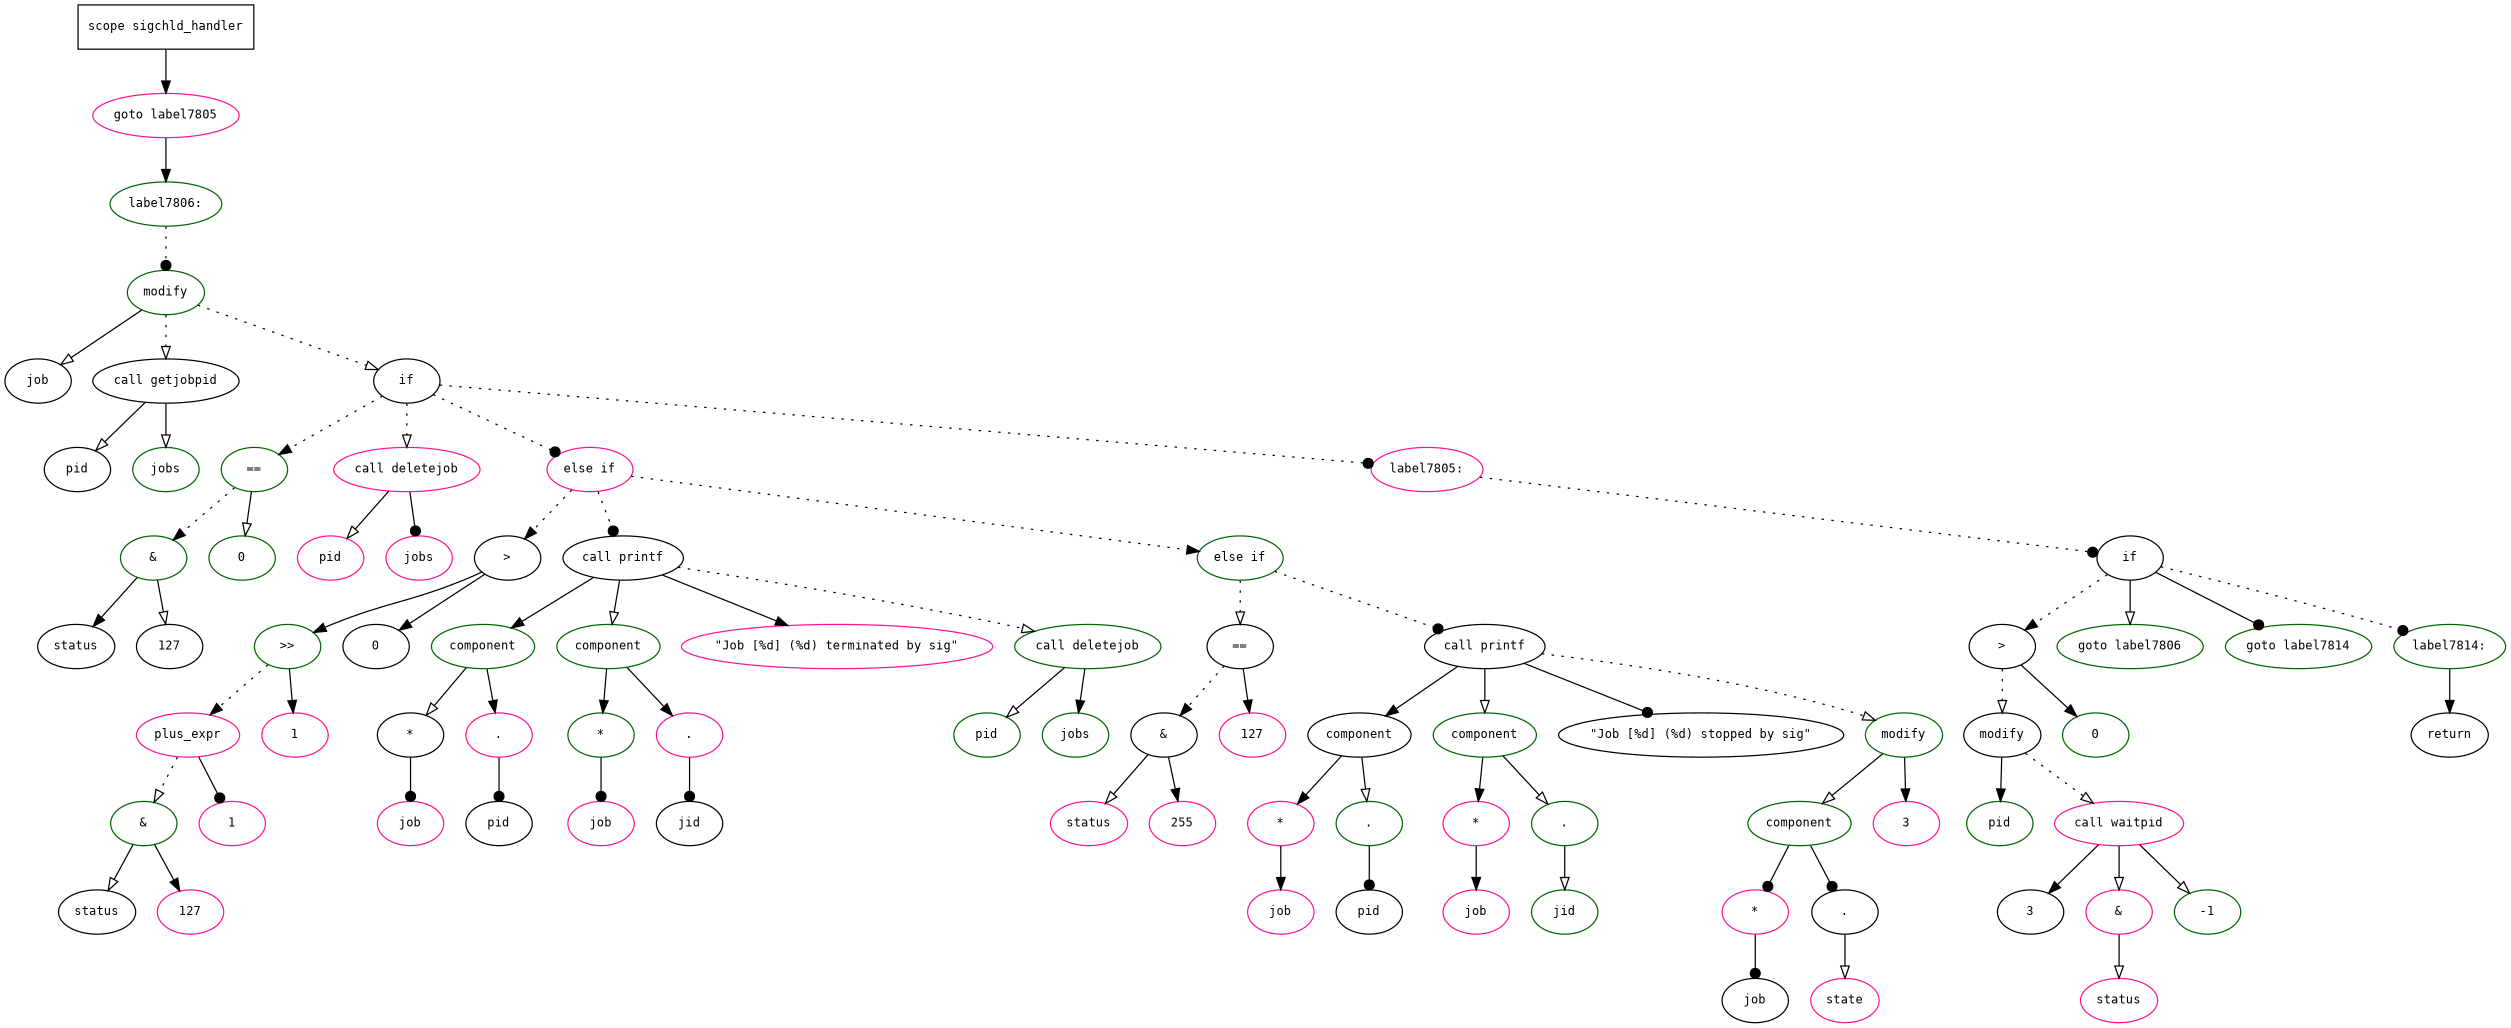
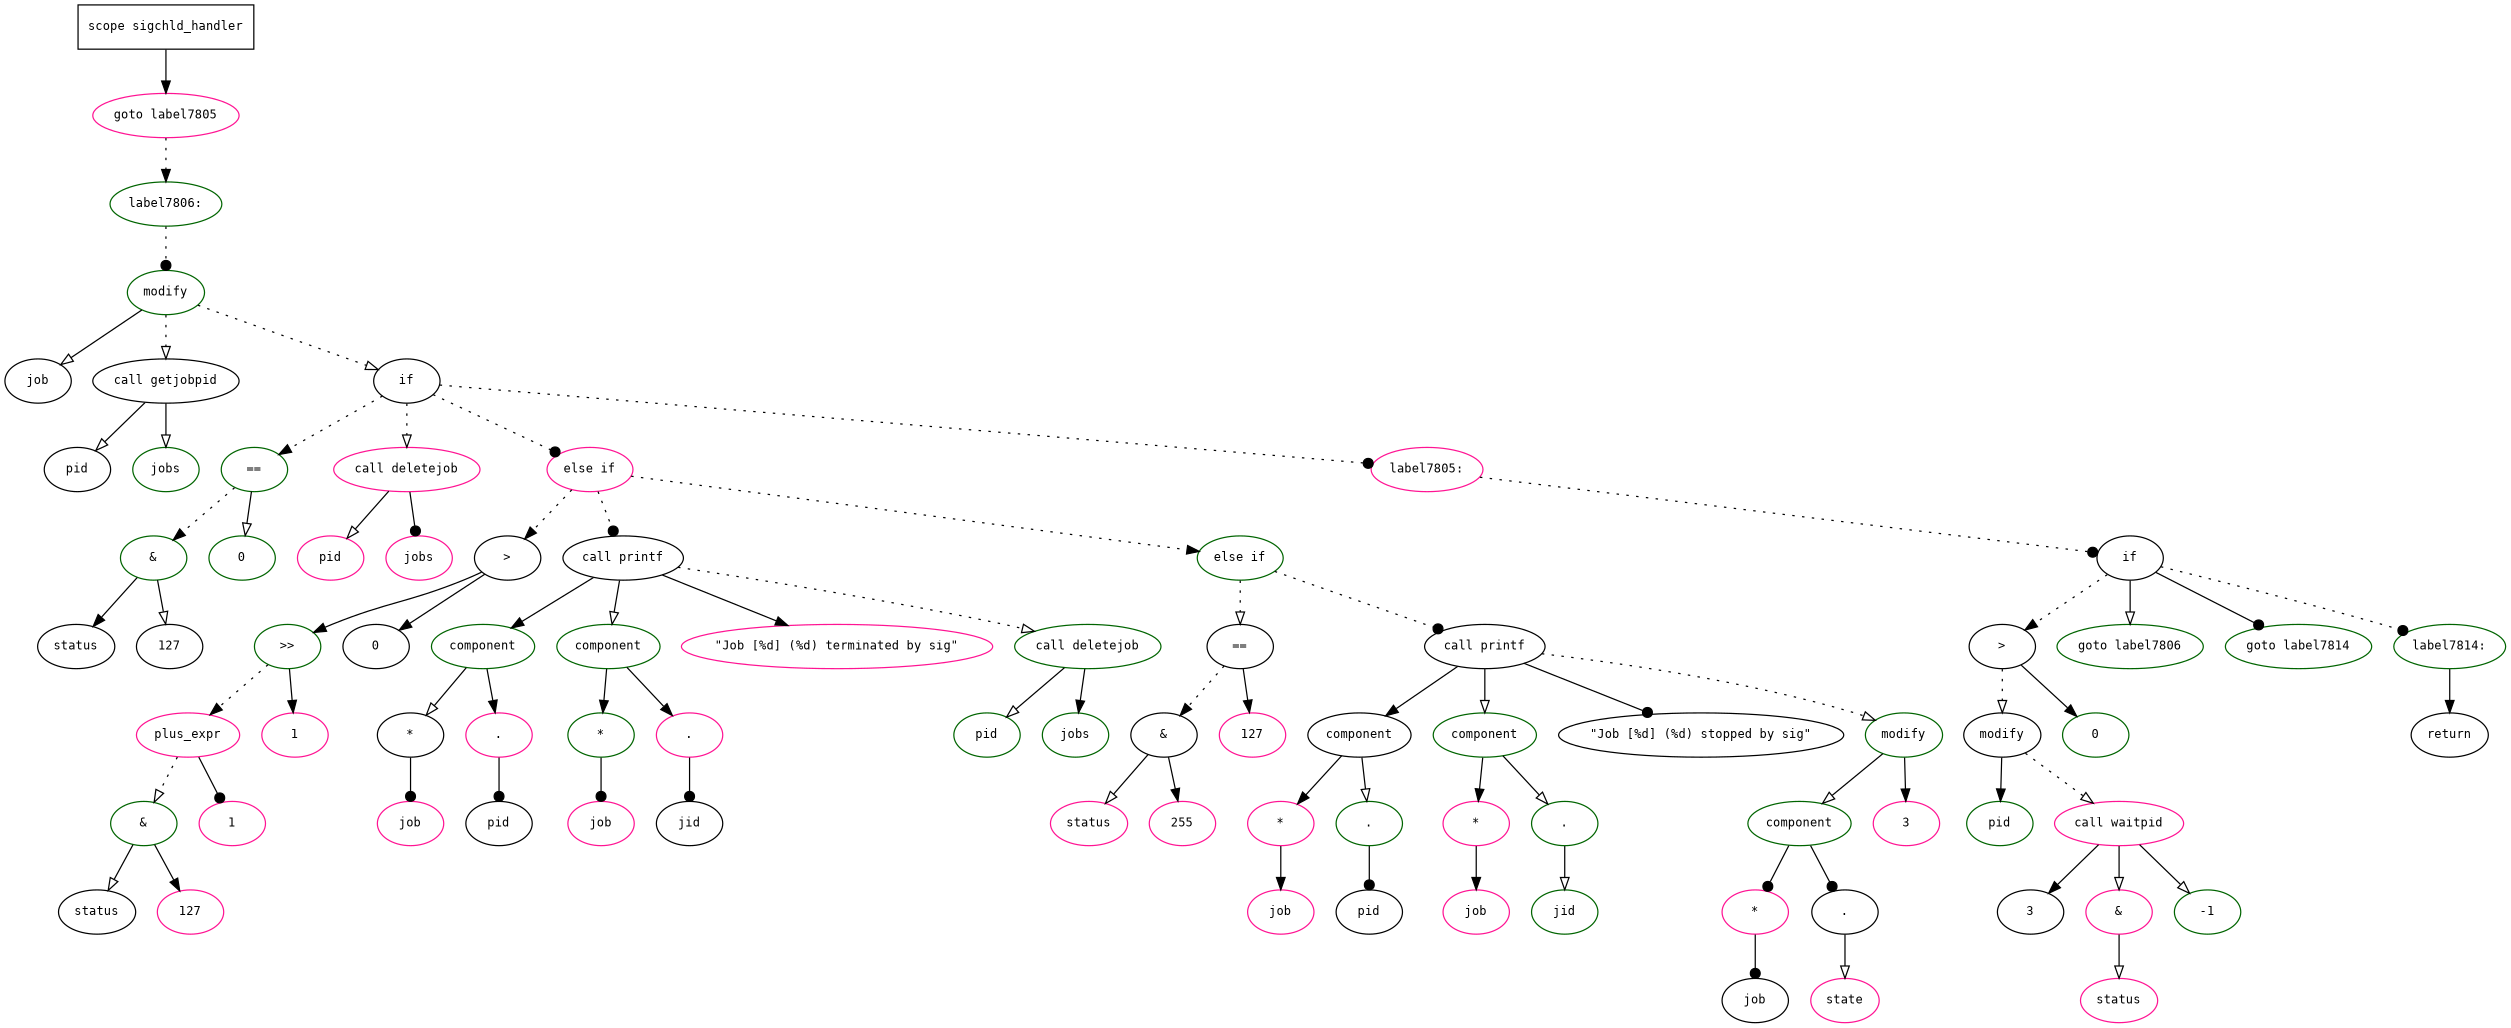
(166, 154) -> (166, 154)
